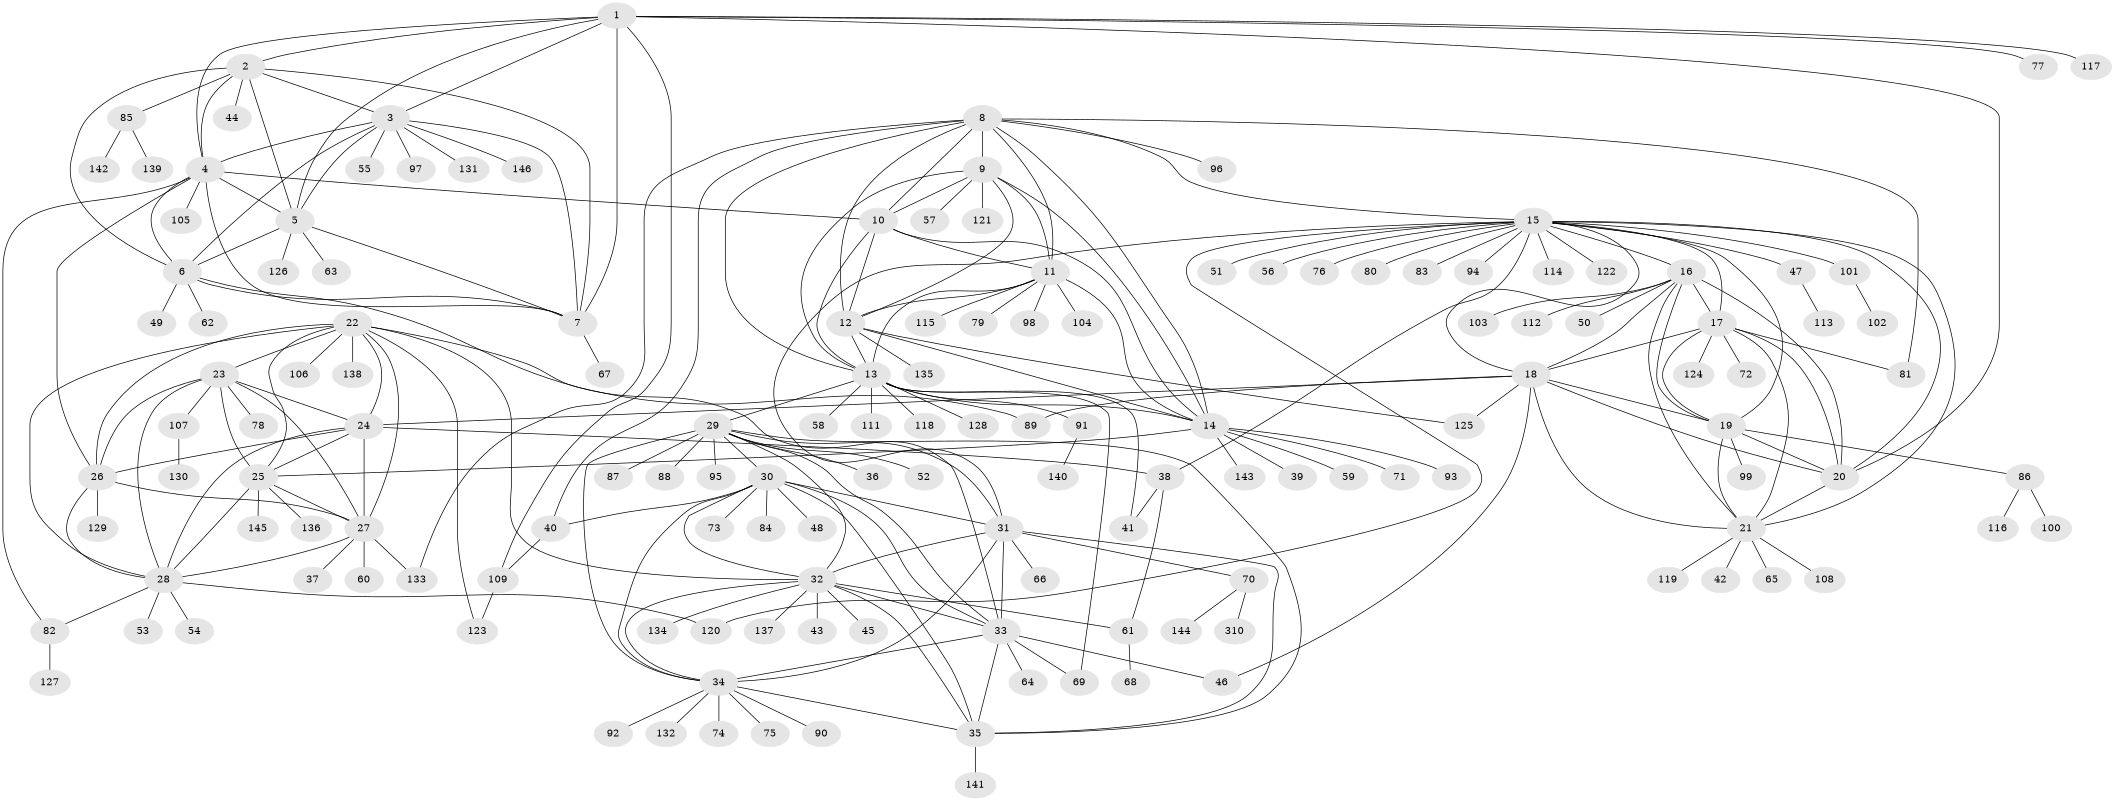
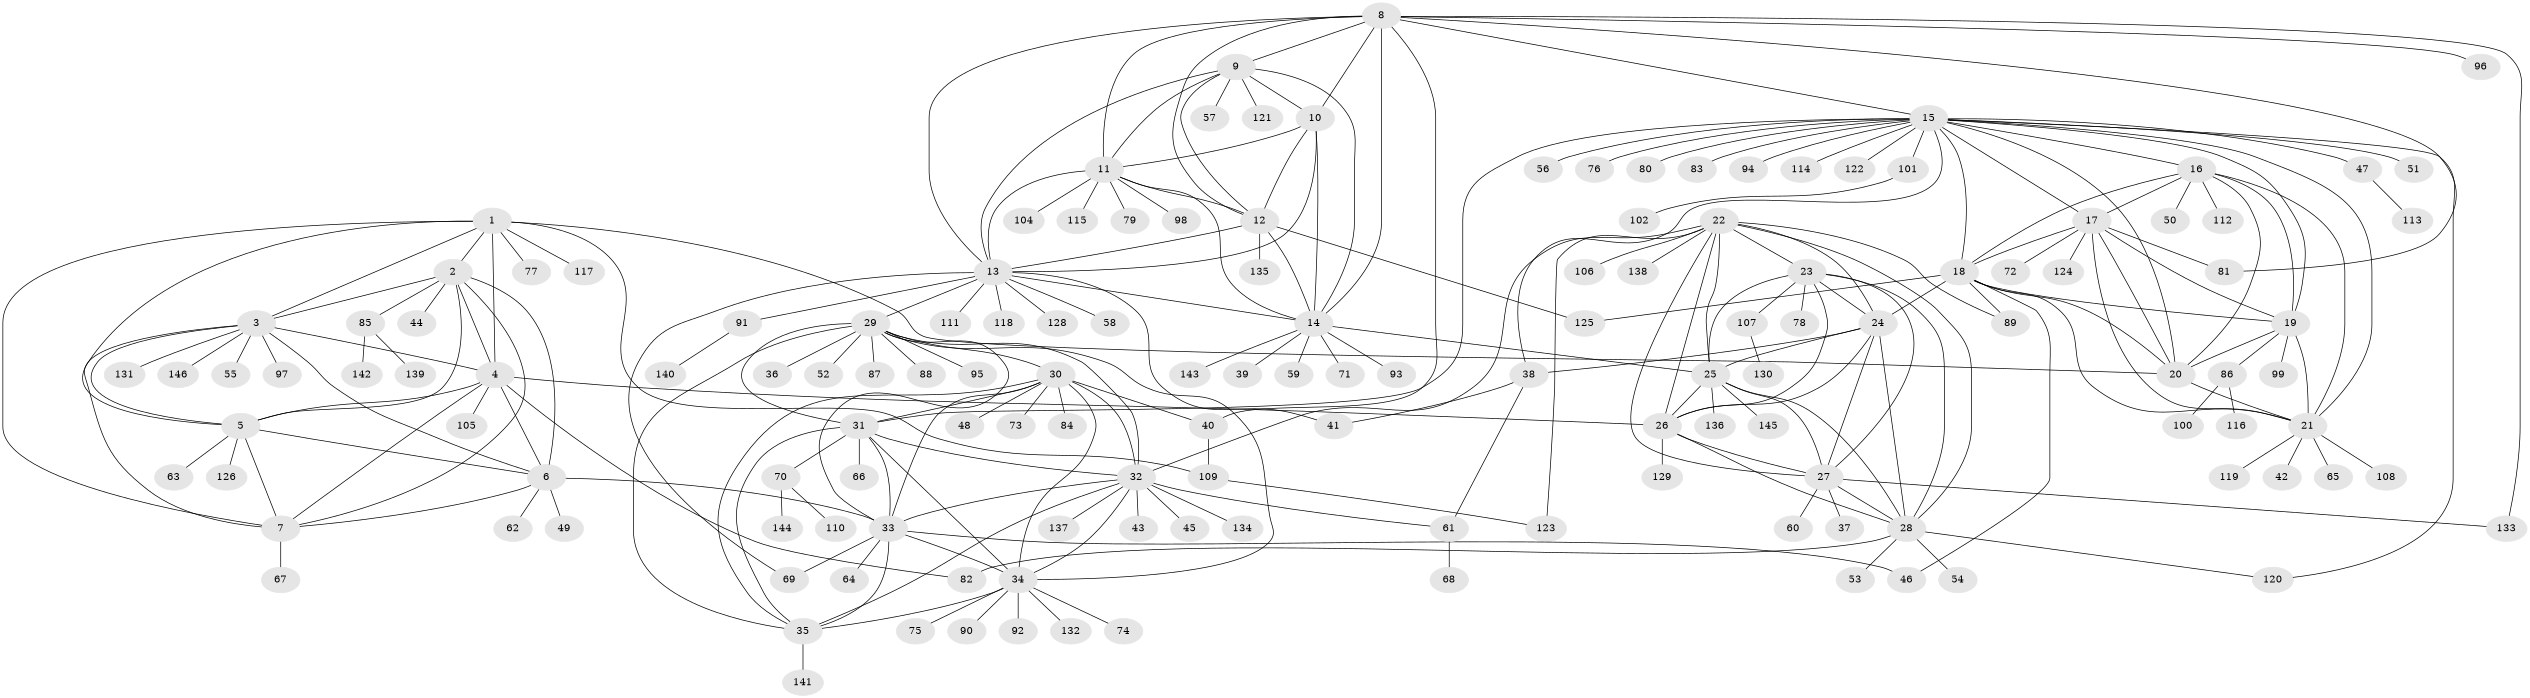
(542, 198) -> none
(1478, 323) -> none
none -> (1686, 400)
(1235, 631) -> (836, 529)
(50, 683) -> none
